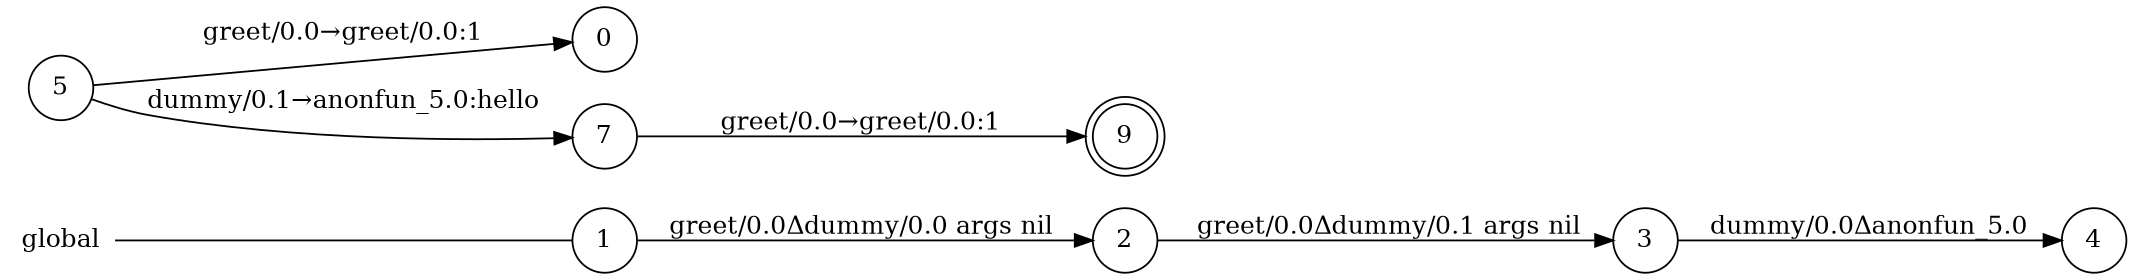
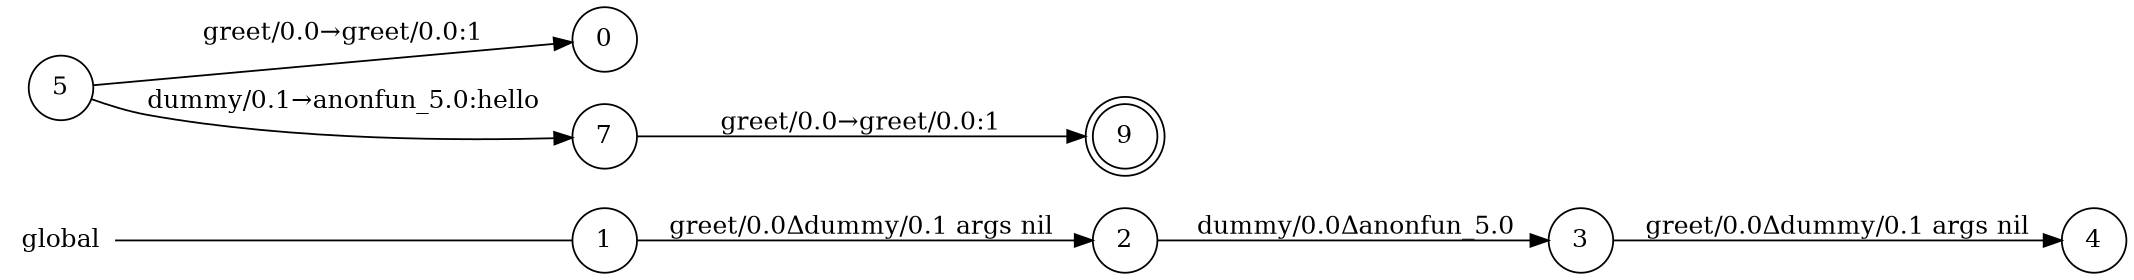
(861, 227) -> (861, 227)
(1389, 227) -> (1357, 227)
(1870, 227) -> (1838, 227)
